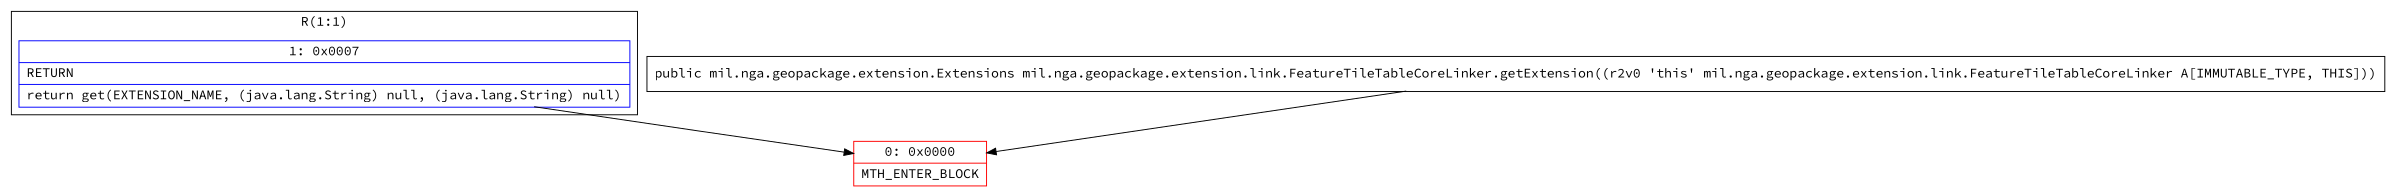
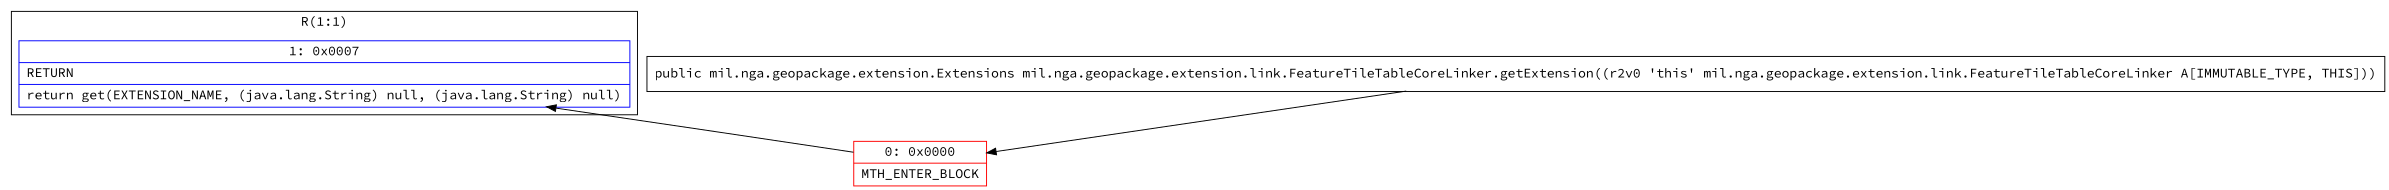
(689, 130) -> (705, 130)
